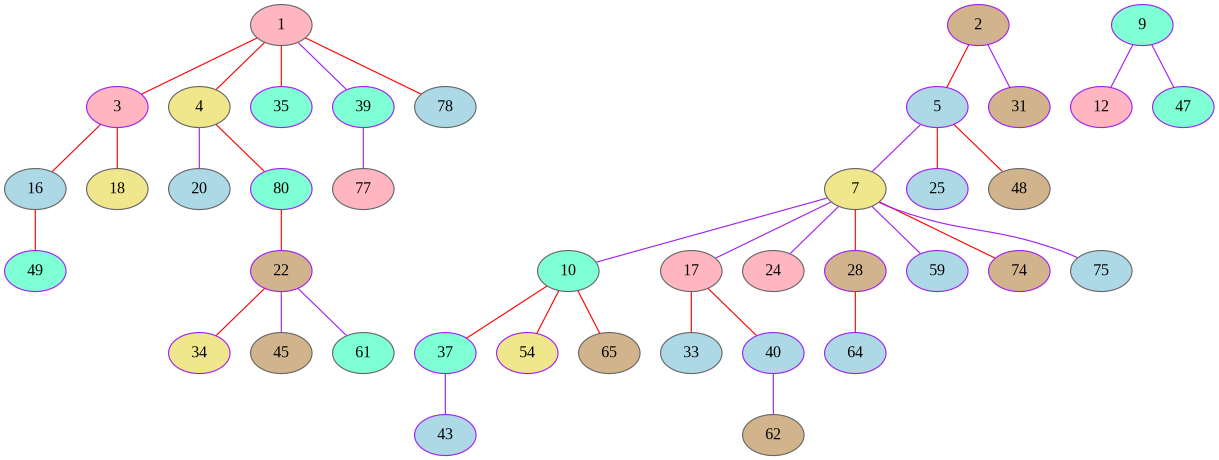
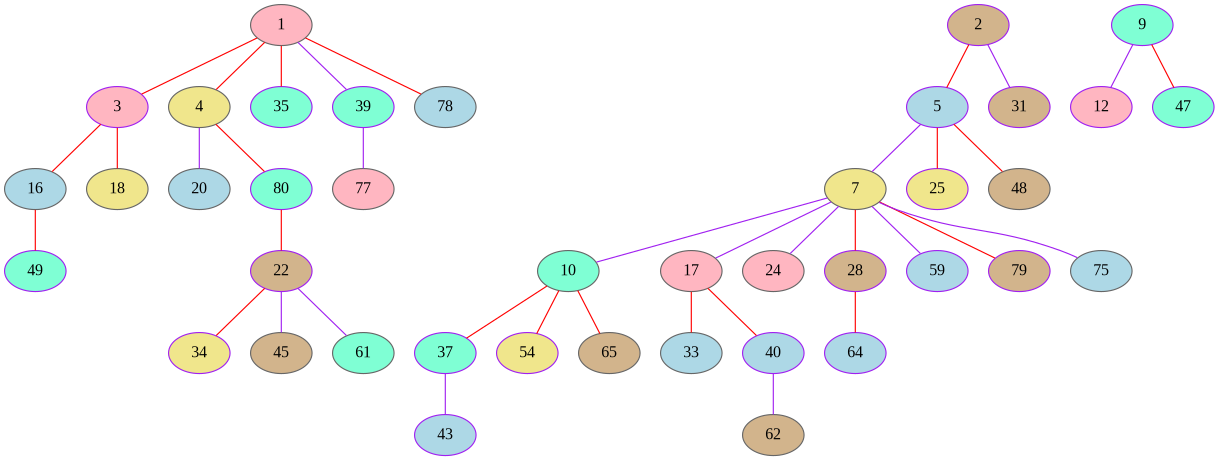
(1163, 66) -> (1163, 66)
(937, 189) -> (937, 189)
(1019, 271) -> (1019, 271)
